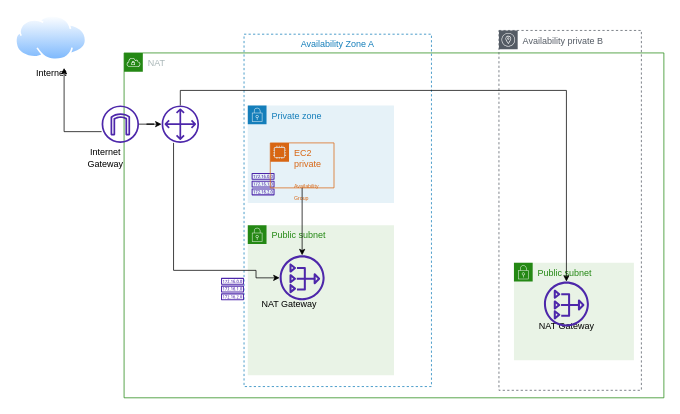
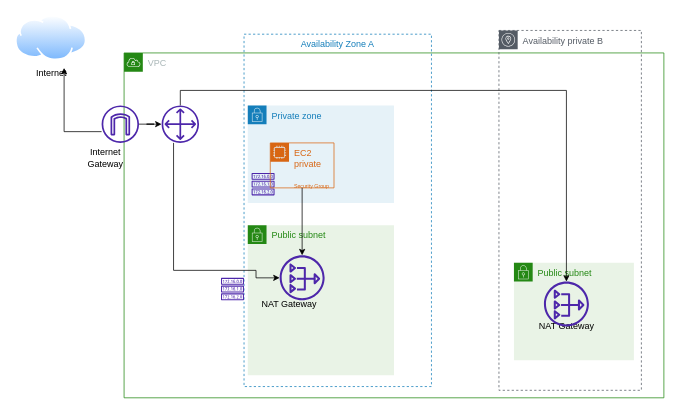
(156, 64) -> (156, 64)
(314, 170) -> (314, 170)
